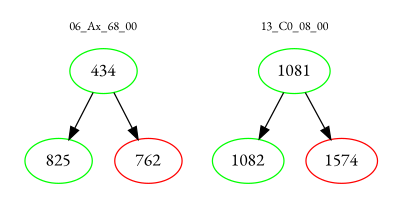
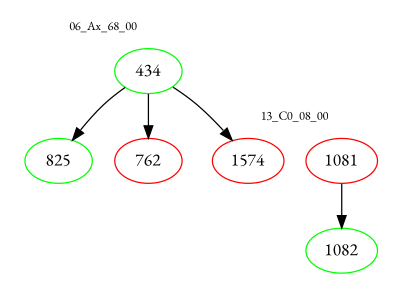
(294, 71) -> (342, 161)
(315, 110) -> (211, 117)
